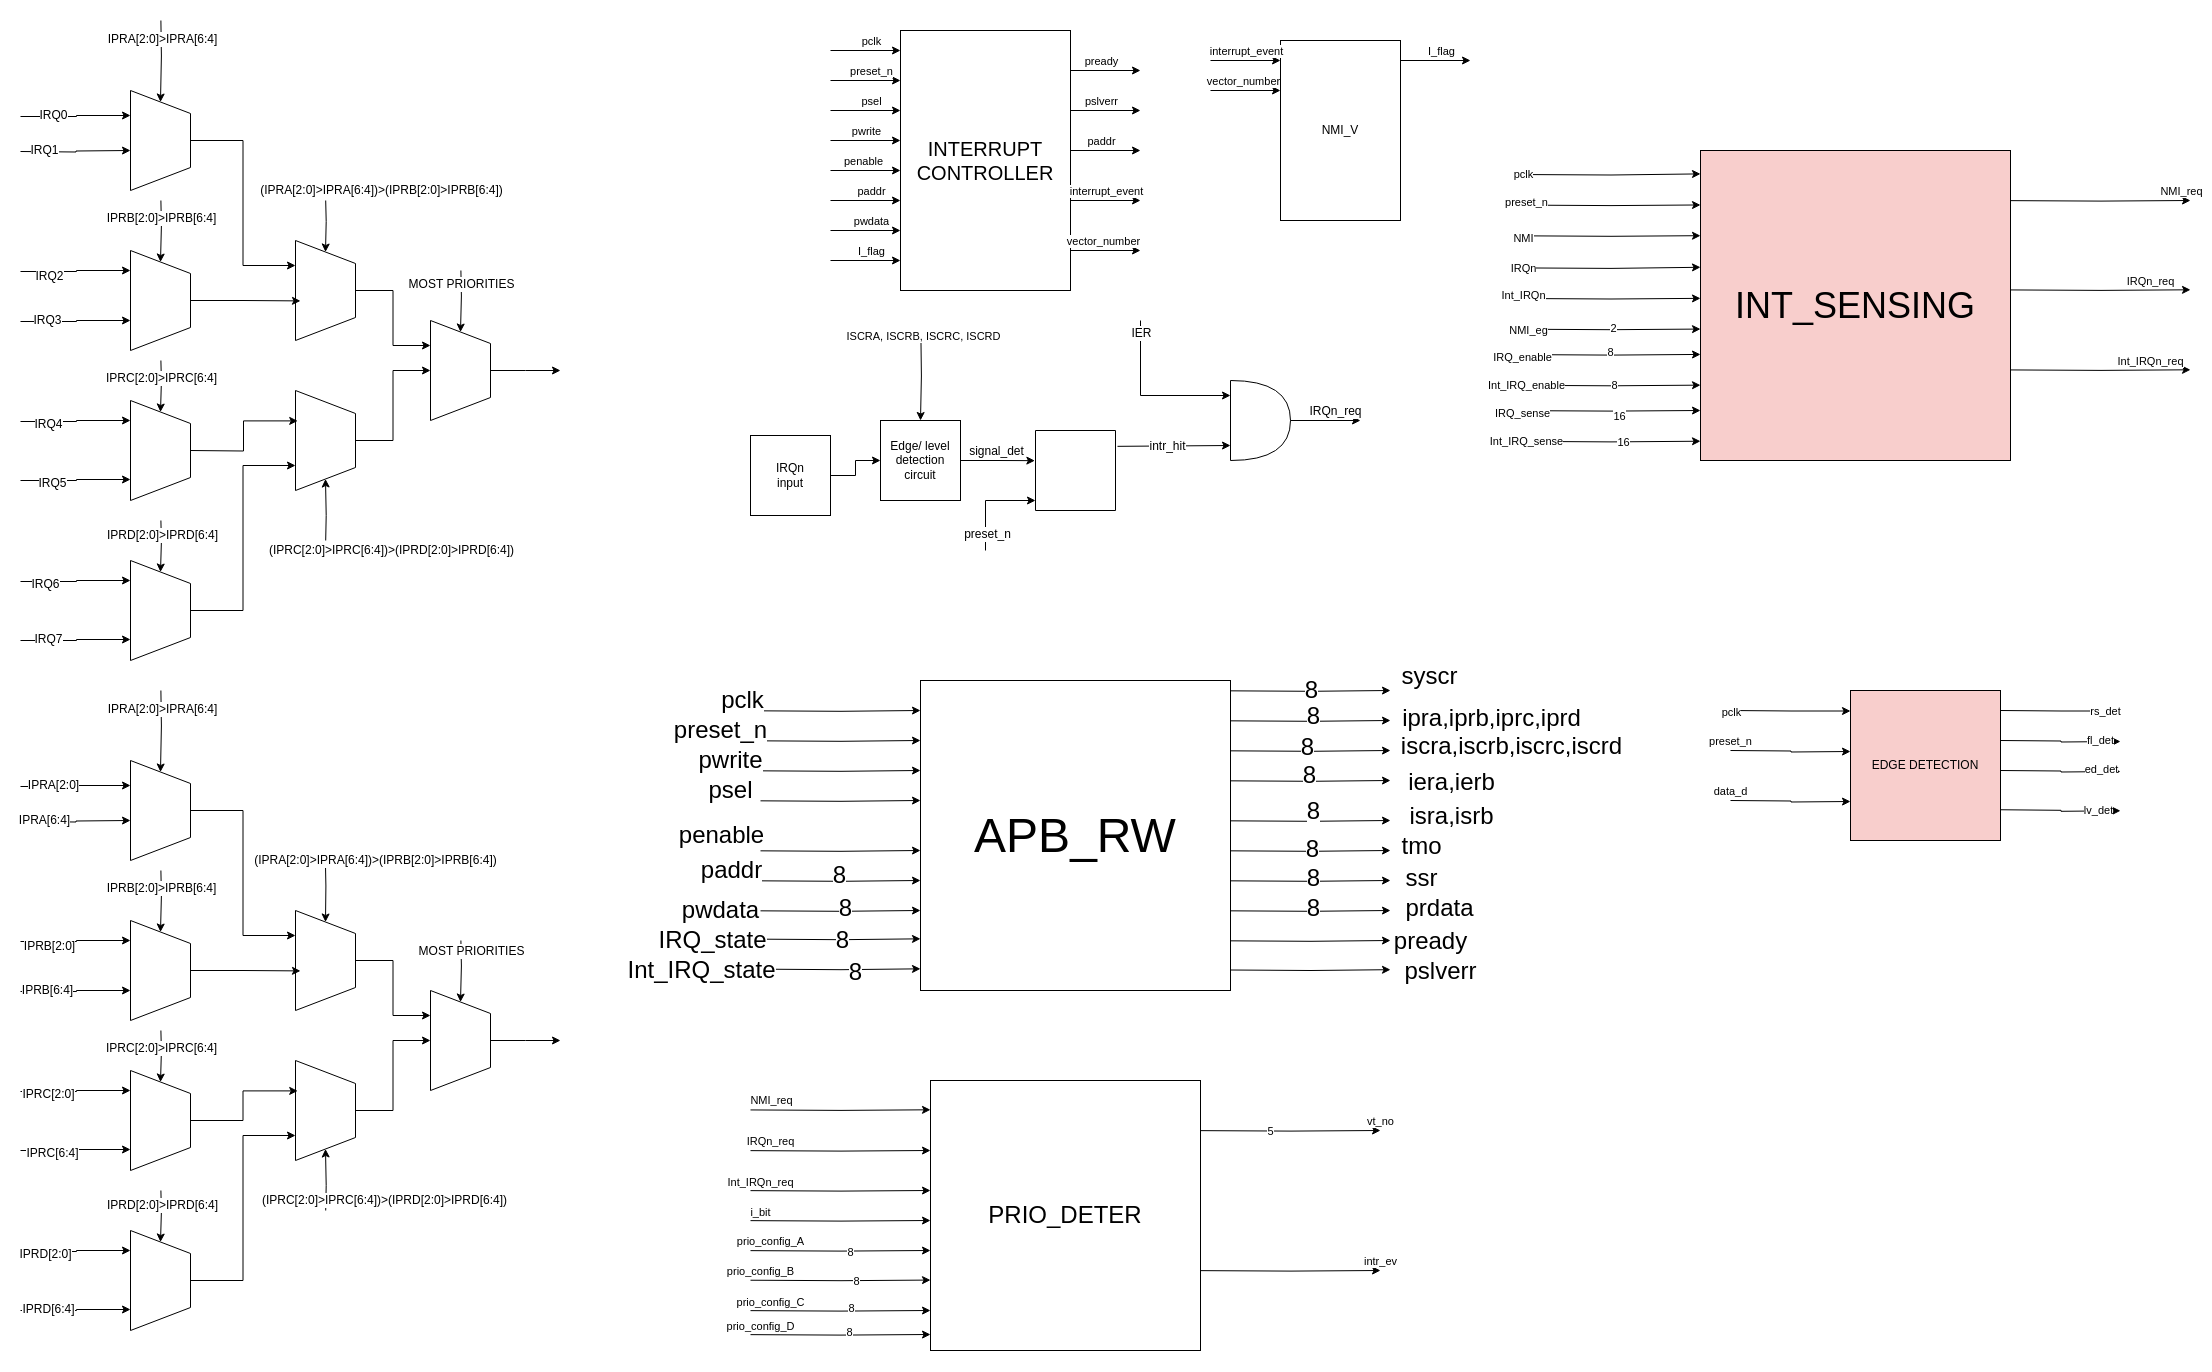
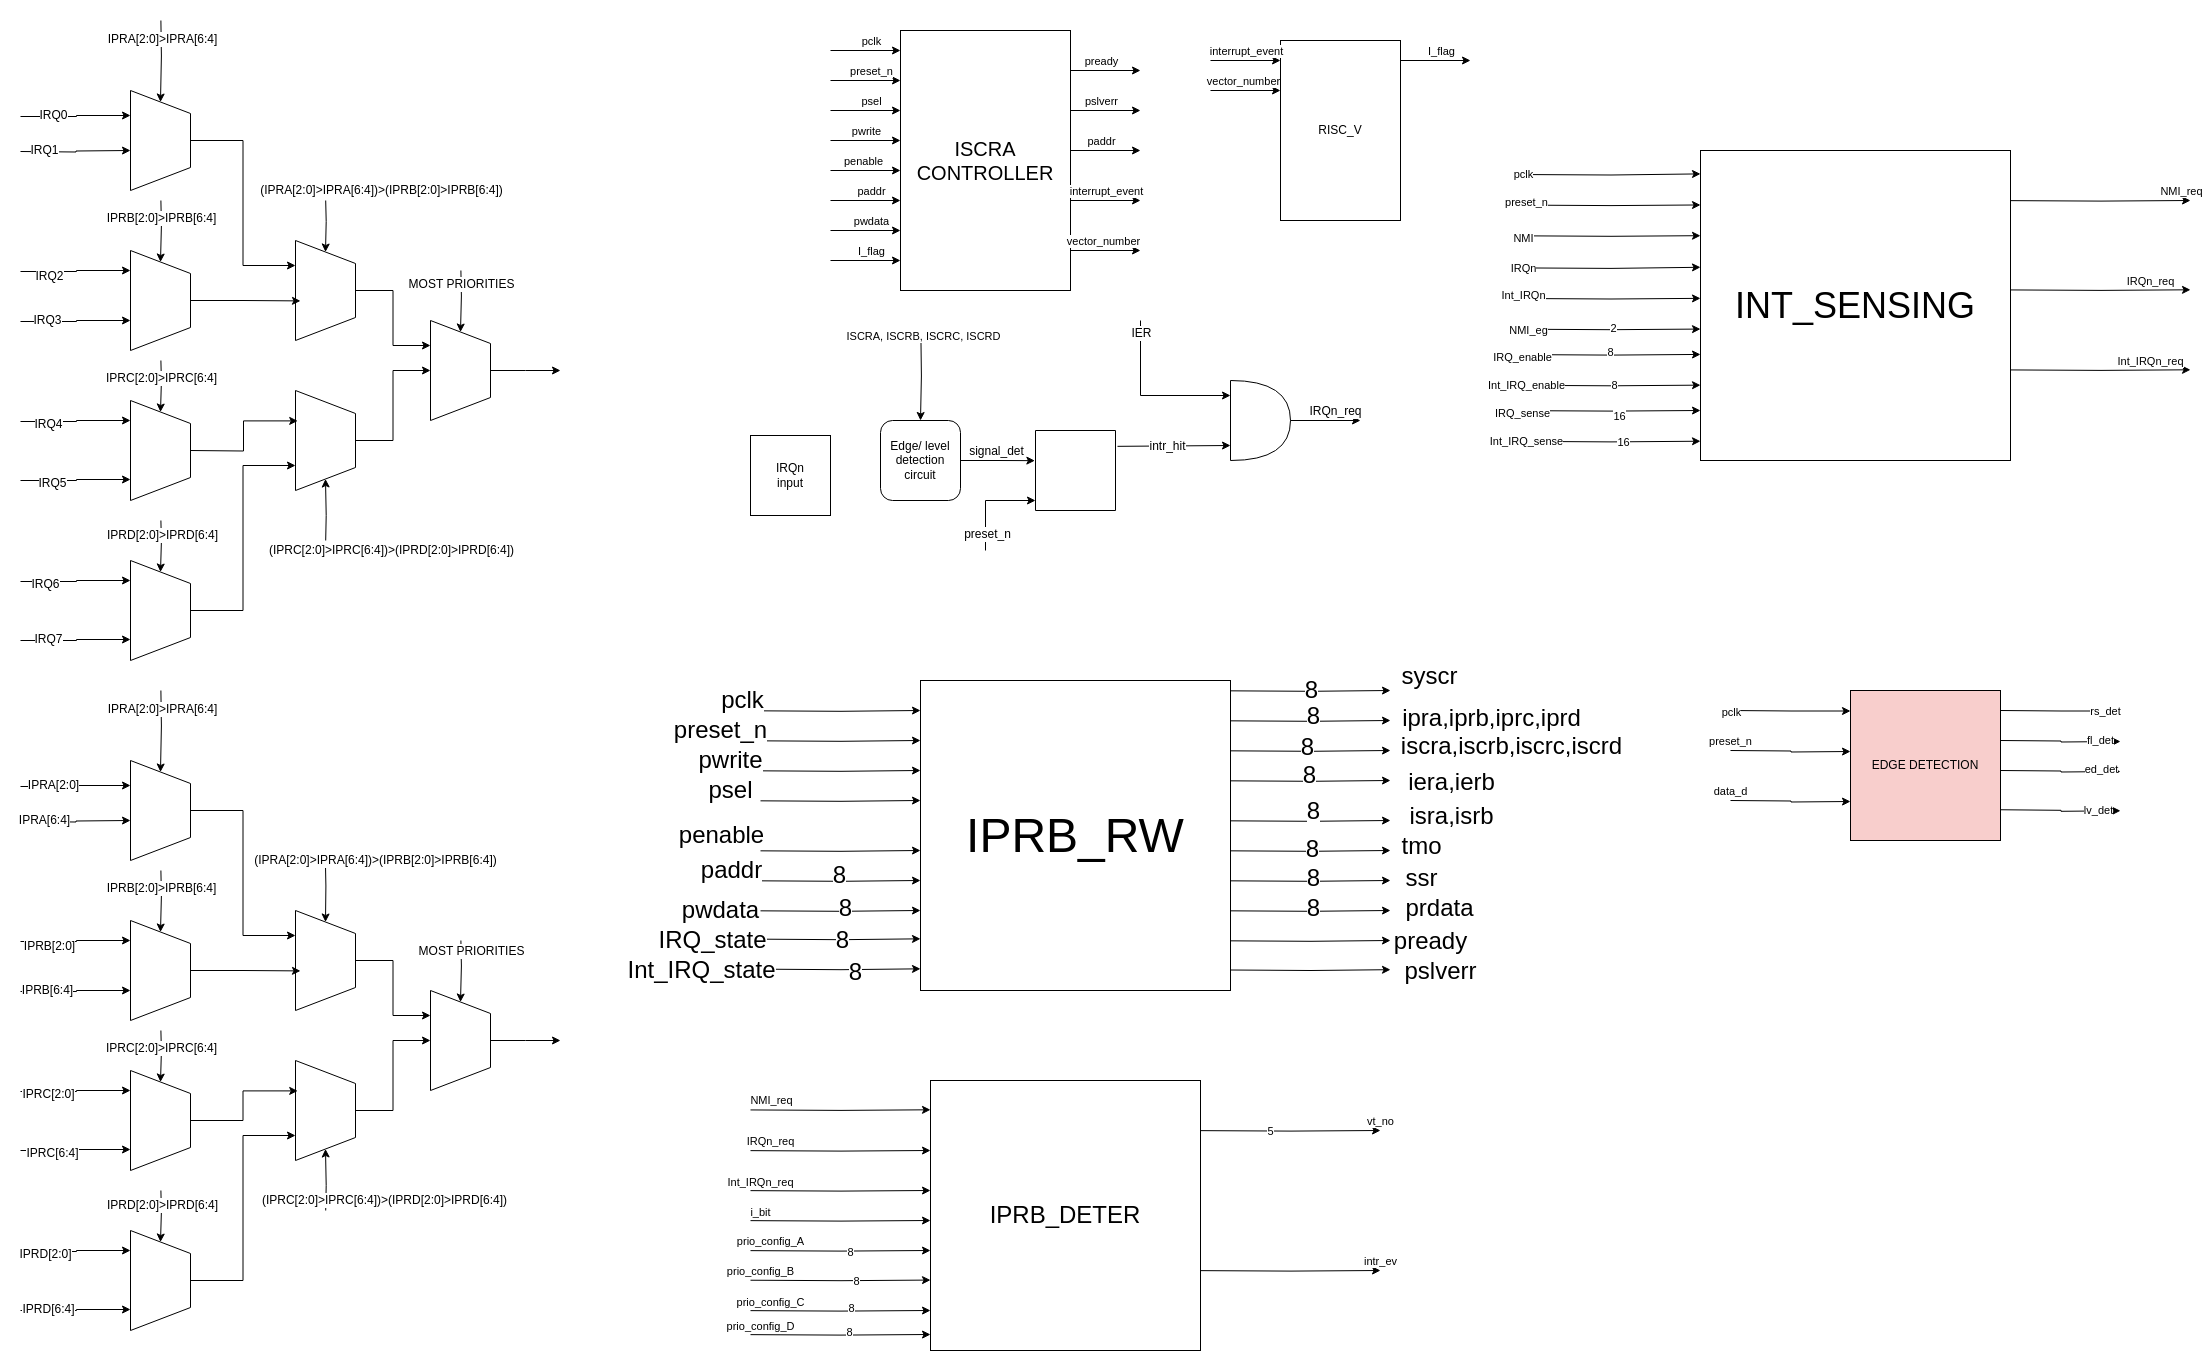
(1341, 131) -> (1341, 131)
(986, 161) -> (986, 161)
(1856, 306) -> (1856, 306)
(921, 461) -> (921, 461)
(856, 472) -> none
(1076, 836) -> (1076, 836)
(1066, 1216) -> (1066, 1216)
